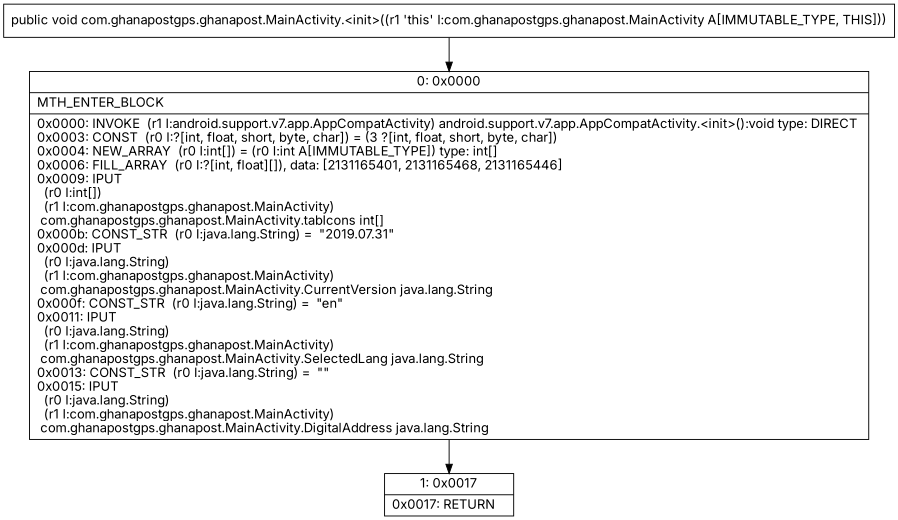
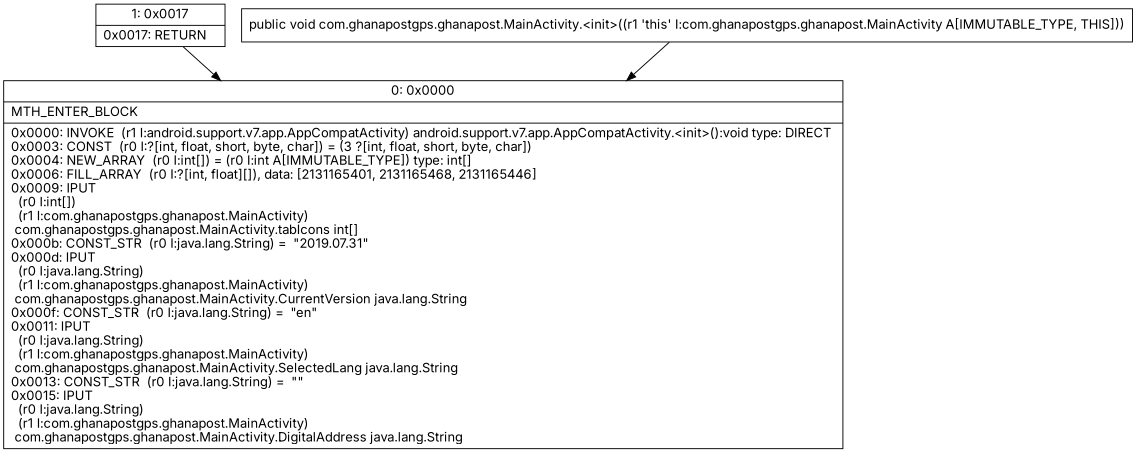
(449, 452) -> (199, 61)
